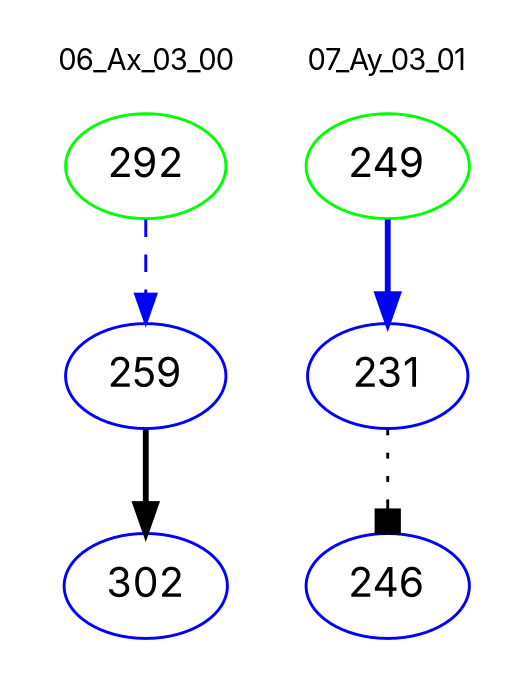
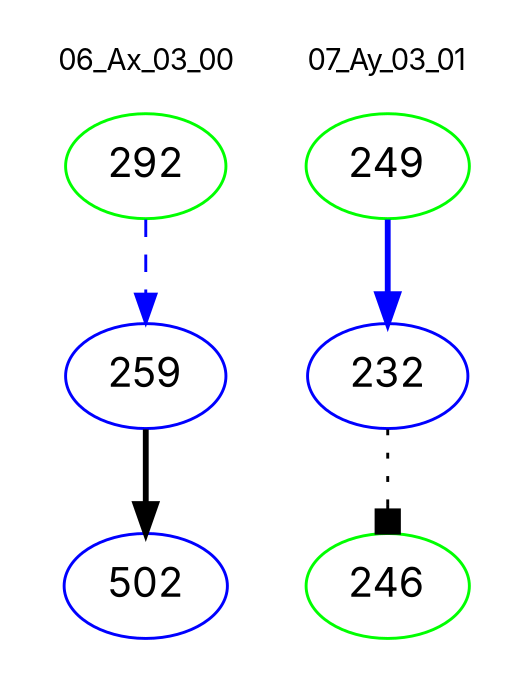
(388, 376) -> (388, 376)
(146, 586) -> (146, 586)
(388, 586) -> (388, 586)
